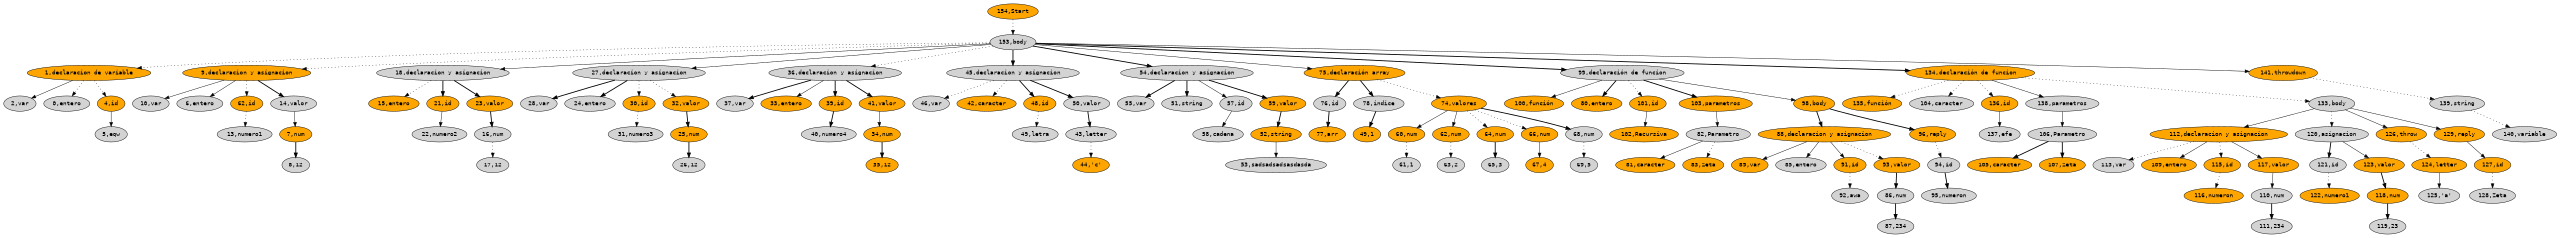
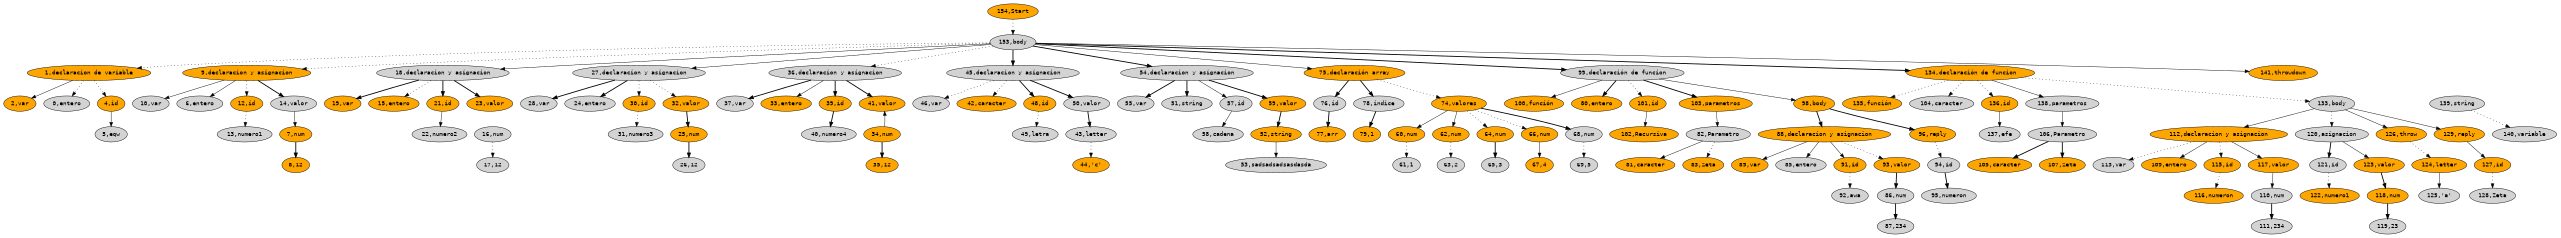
(2370, 88) -> none
(20, 104) -> (20, 104)
(247, 104) -> (247, 104)
none -> (343, 104)
(491, 117) -> none
(879, 117) -> (885, 121)
(1367, 134) -> (1367, 134)
(296, 165) -> (296, 165)
